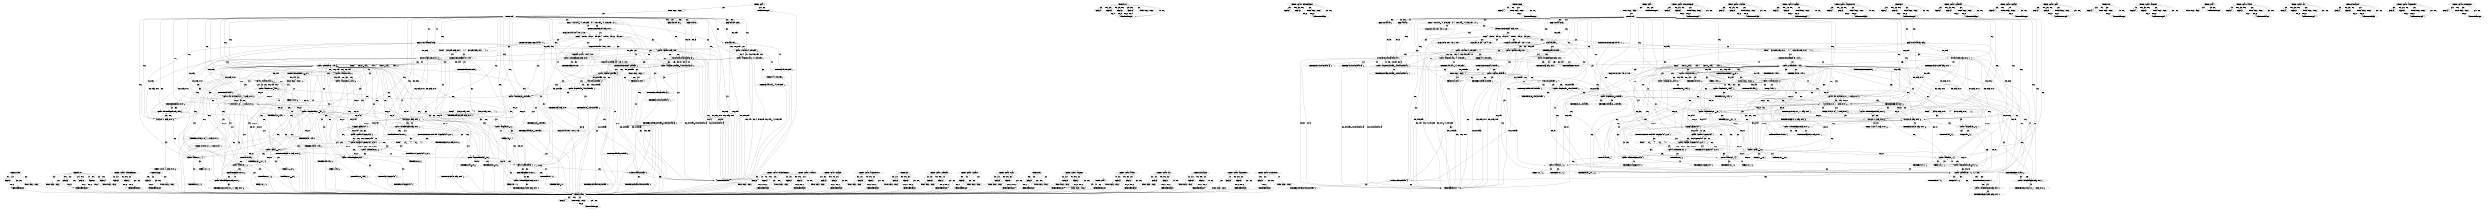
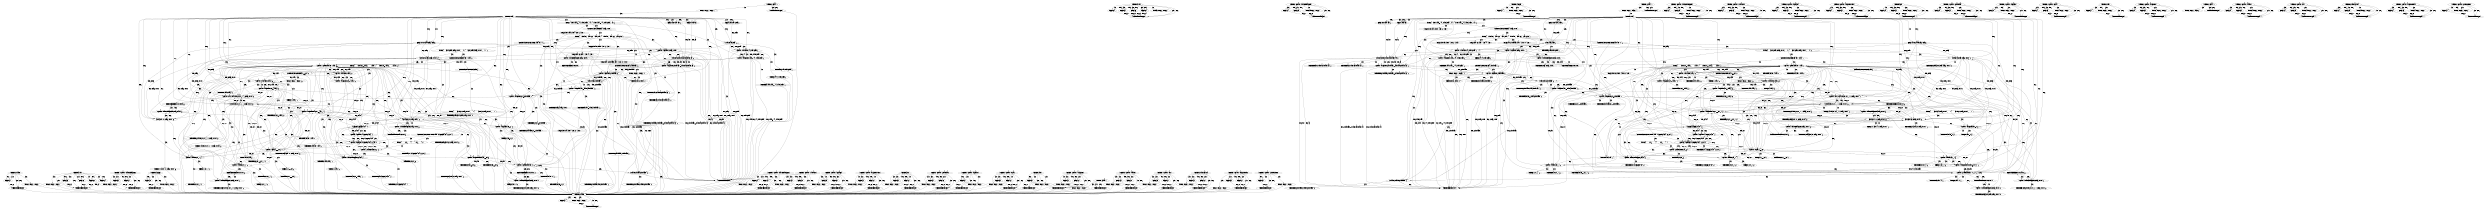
(1910, 169) -> (1915, 169)
